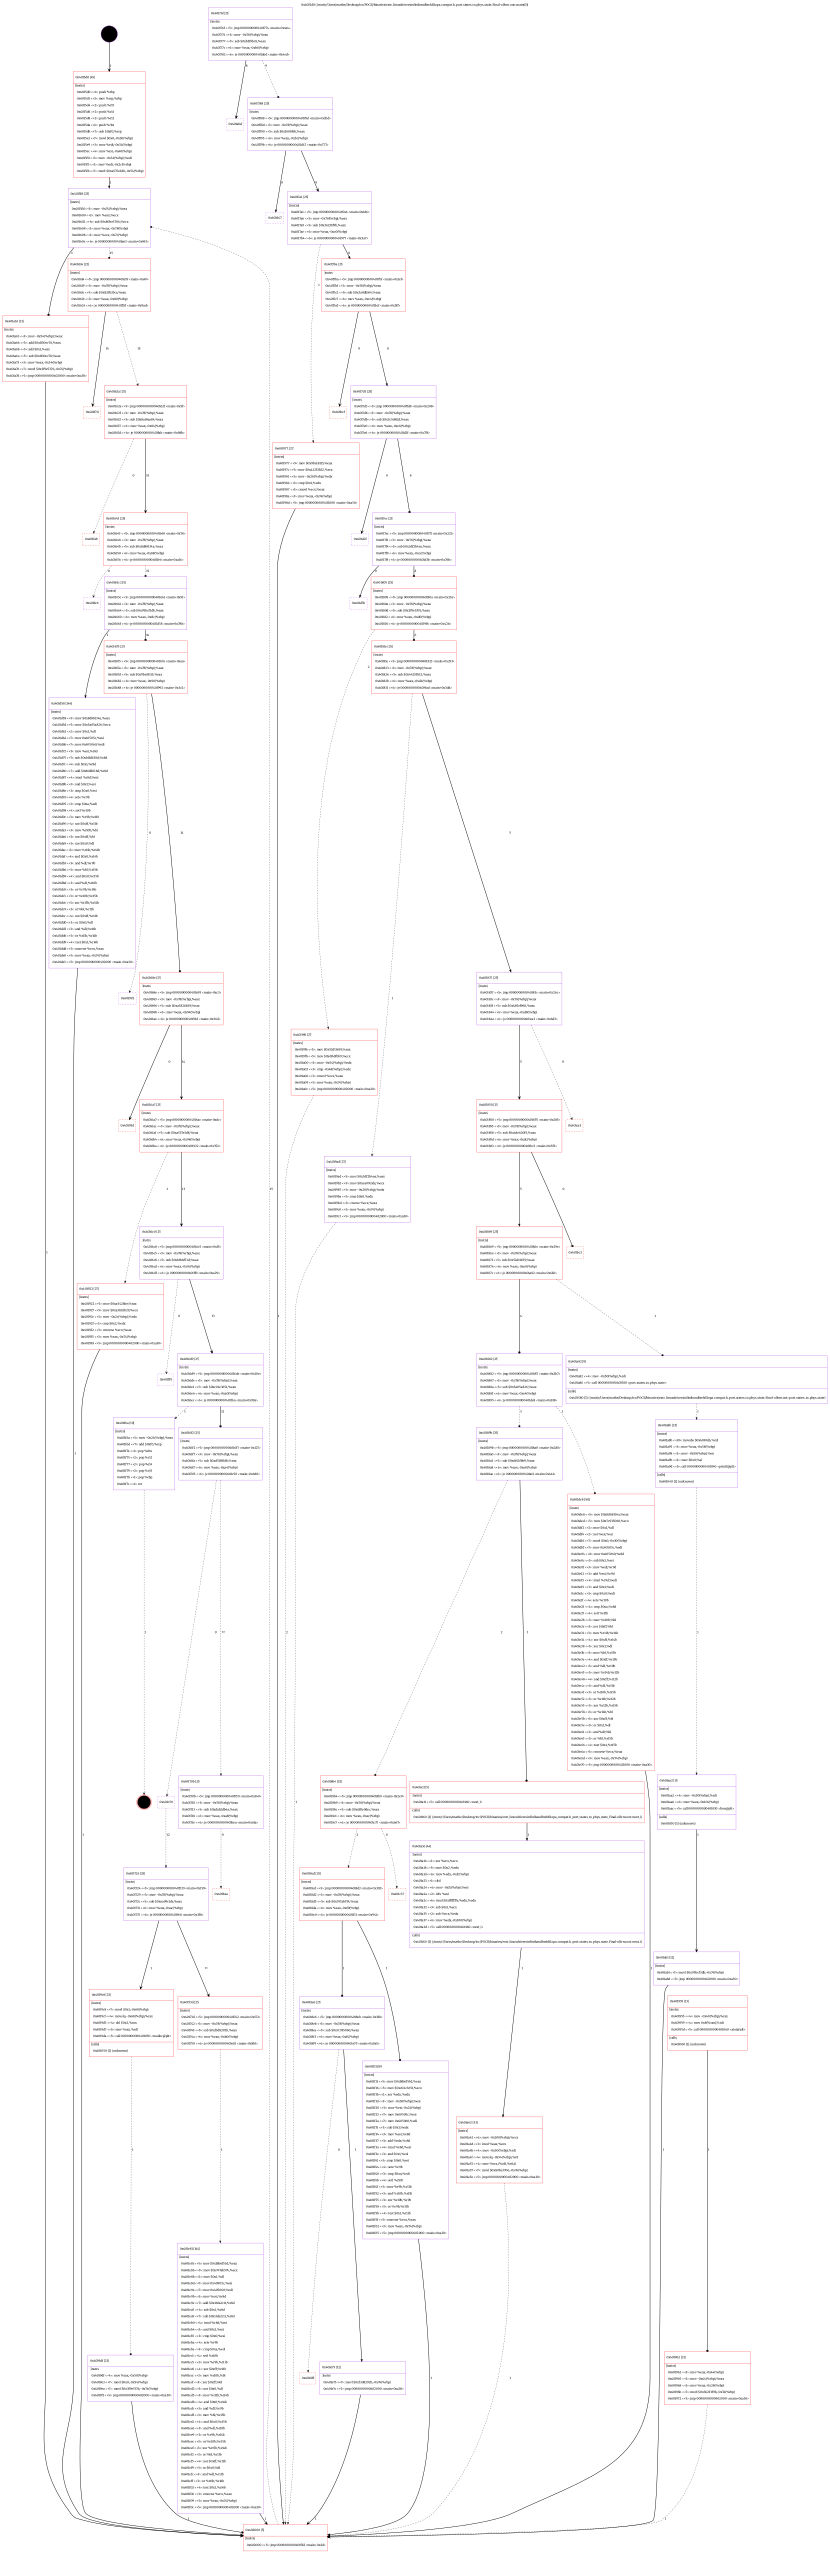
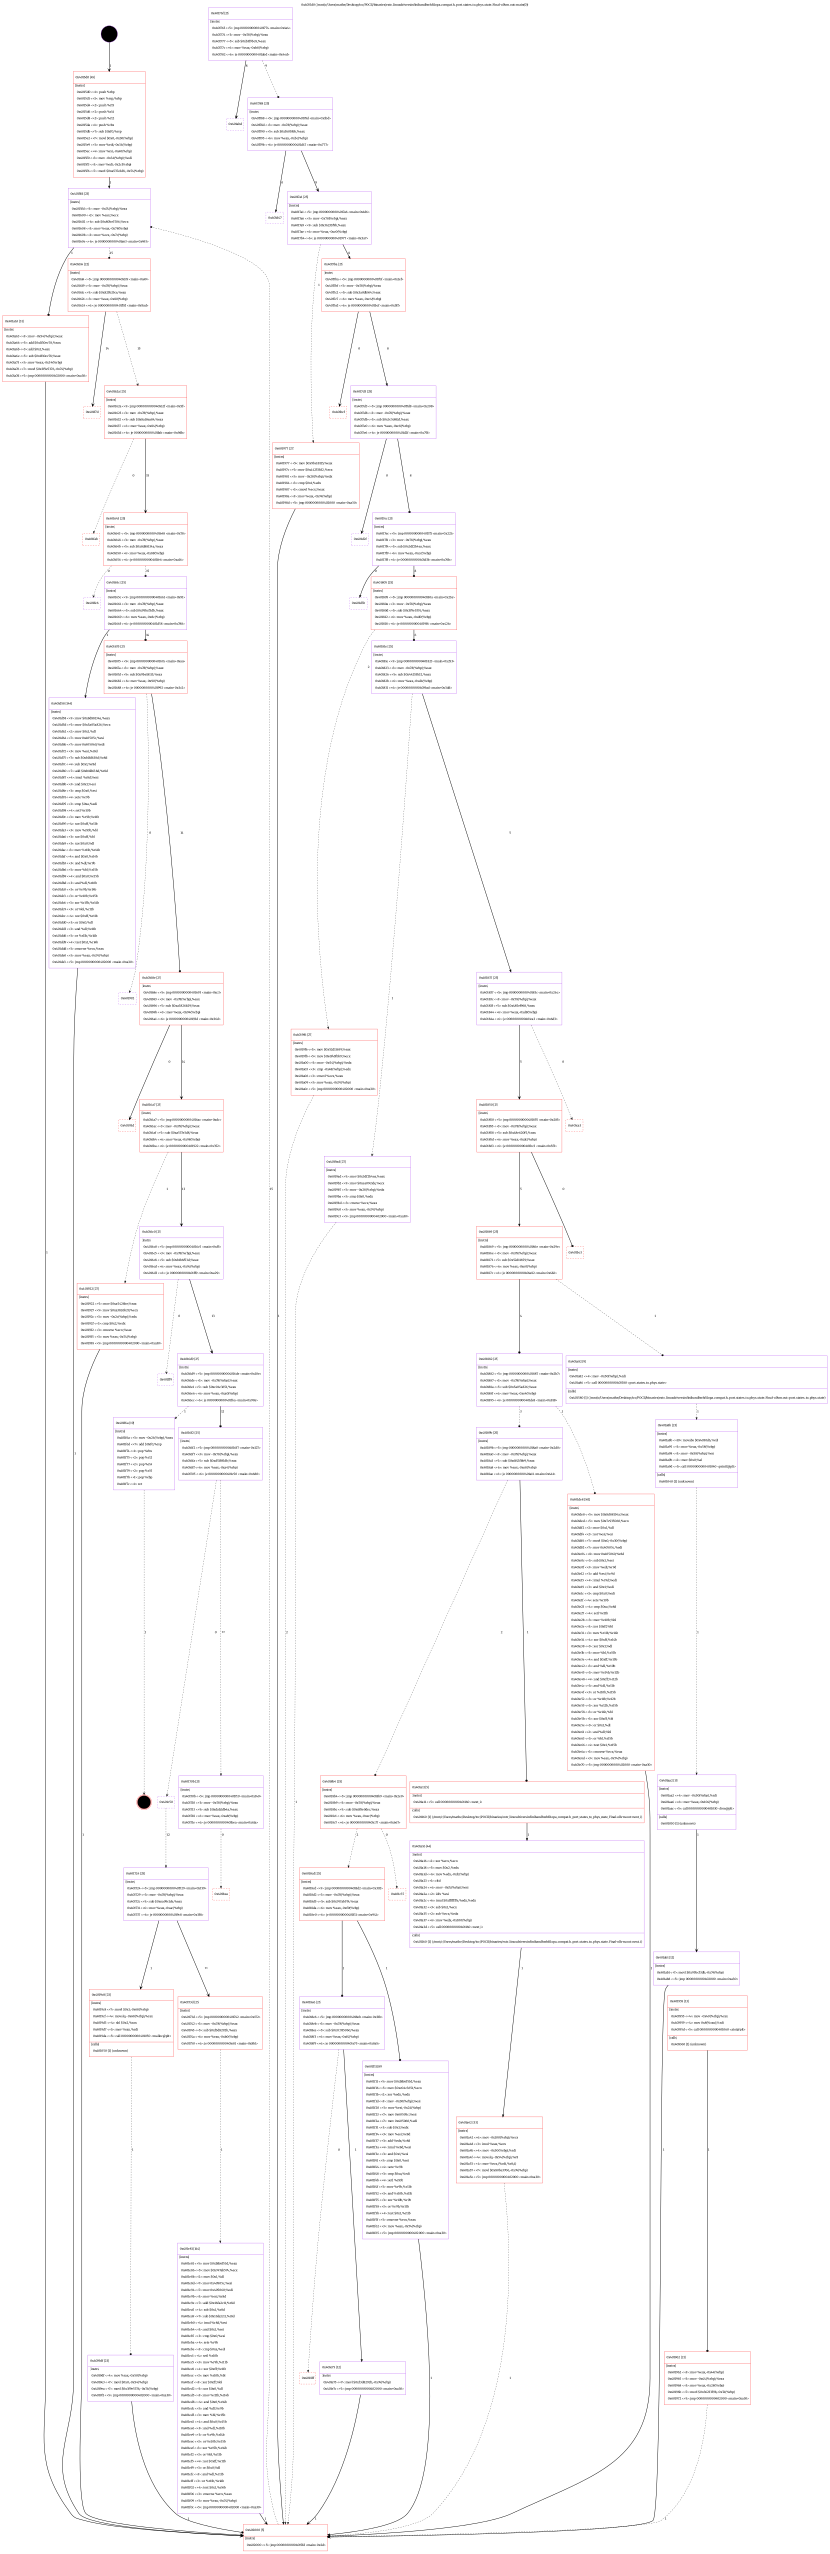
(414, 667) -> (414, 667)
